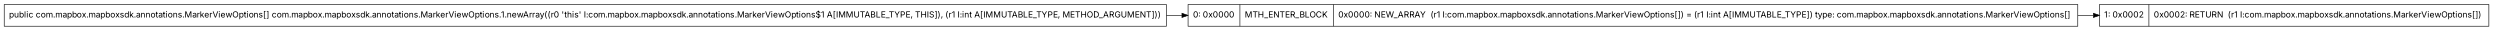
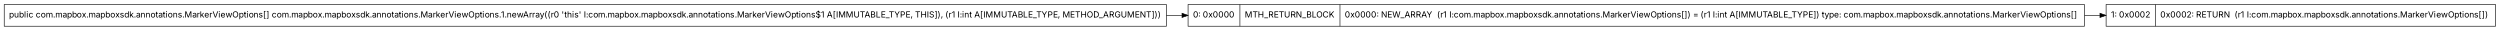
(1287, 15) -> (1290, 15)
